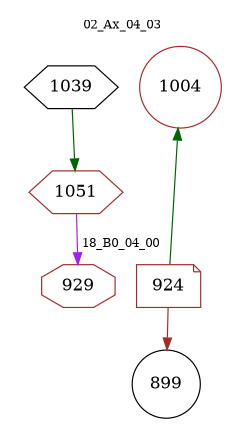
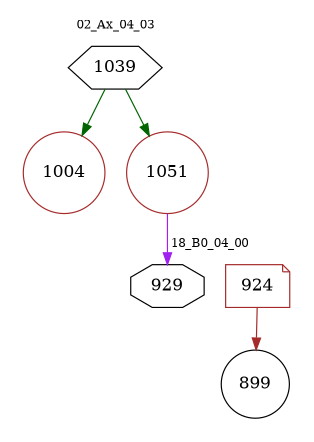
(76, 192) -> (167, 173)
(174, 202) -> (96, 107)
(78, 286) -> (167, 286)
